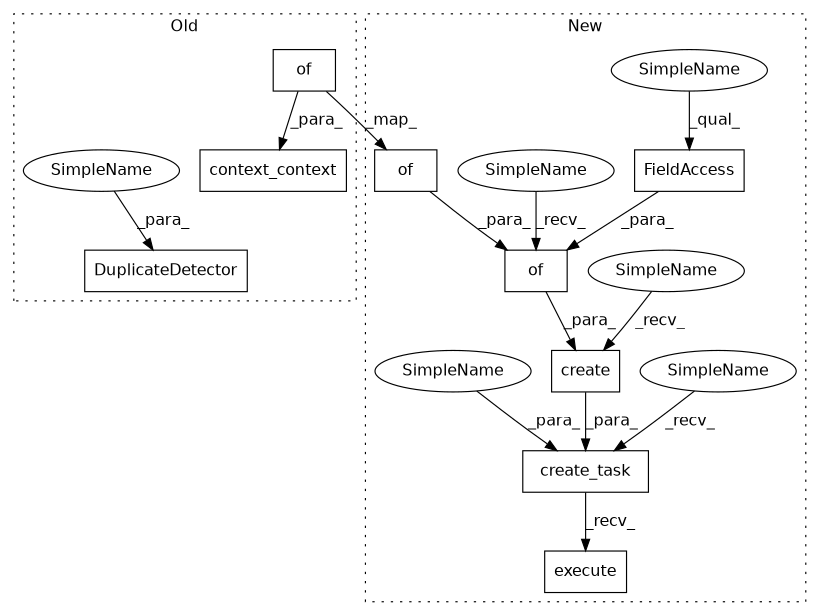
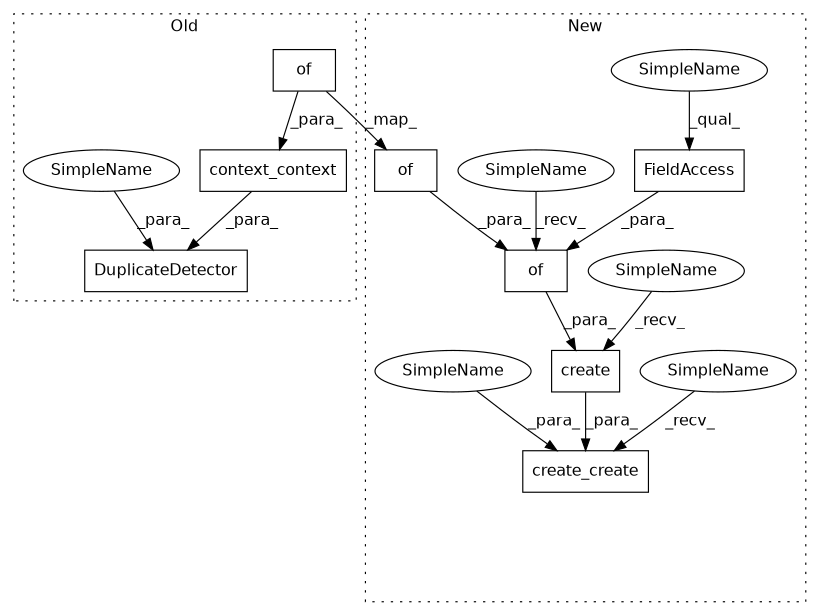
none -> (224, 217)
(586, 471) -> (586, 471)
(586, 572) -> none
